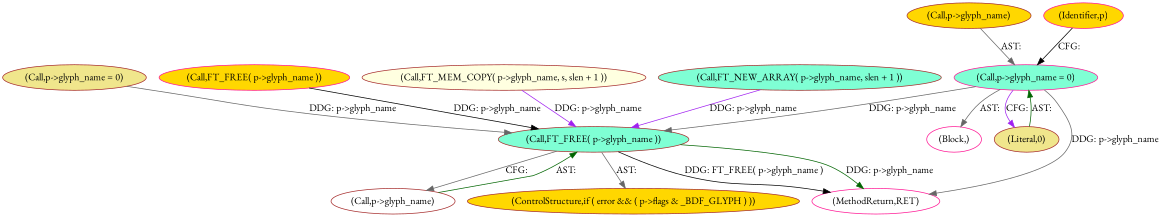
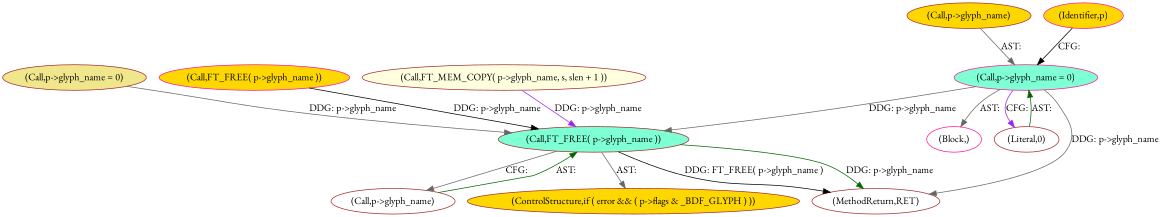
(800, 78) -> none
(1027, 139) -> (1027, 139)
(876, 201) -> (876, 201)
